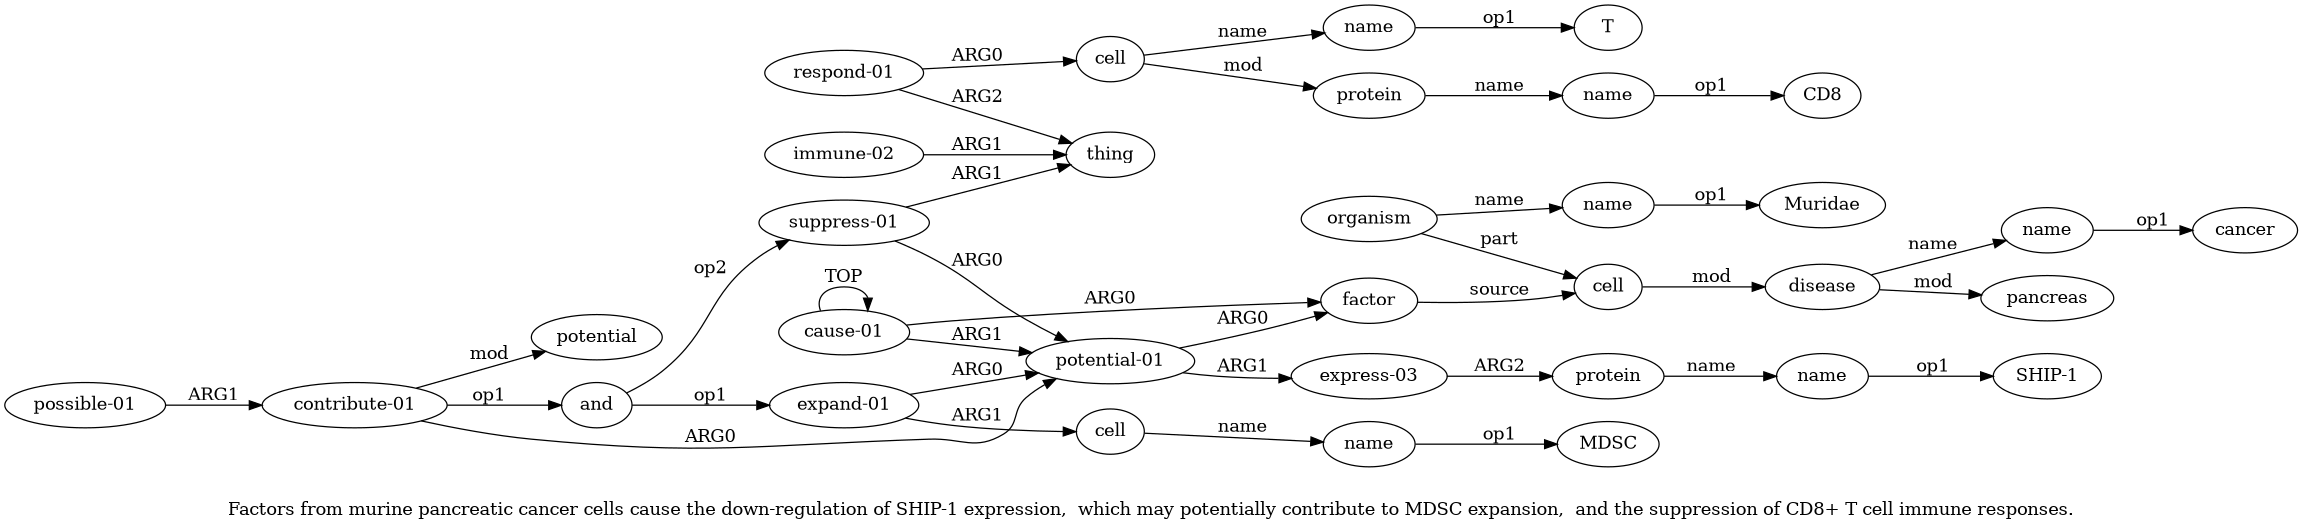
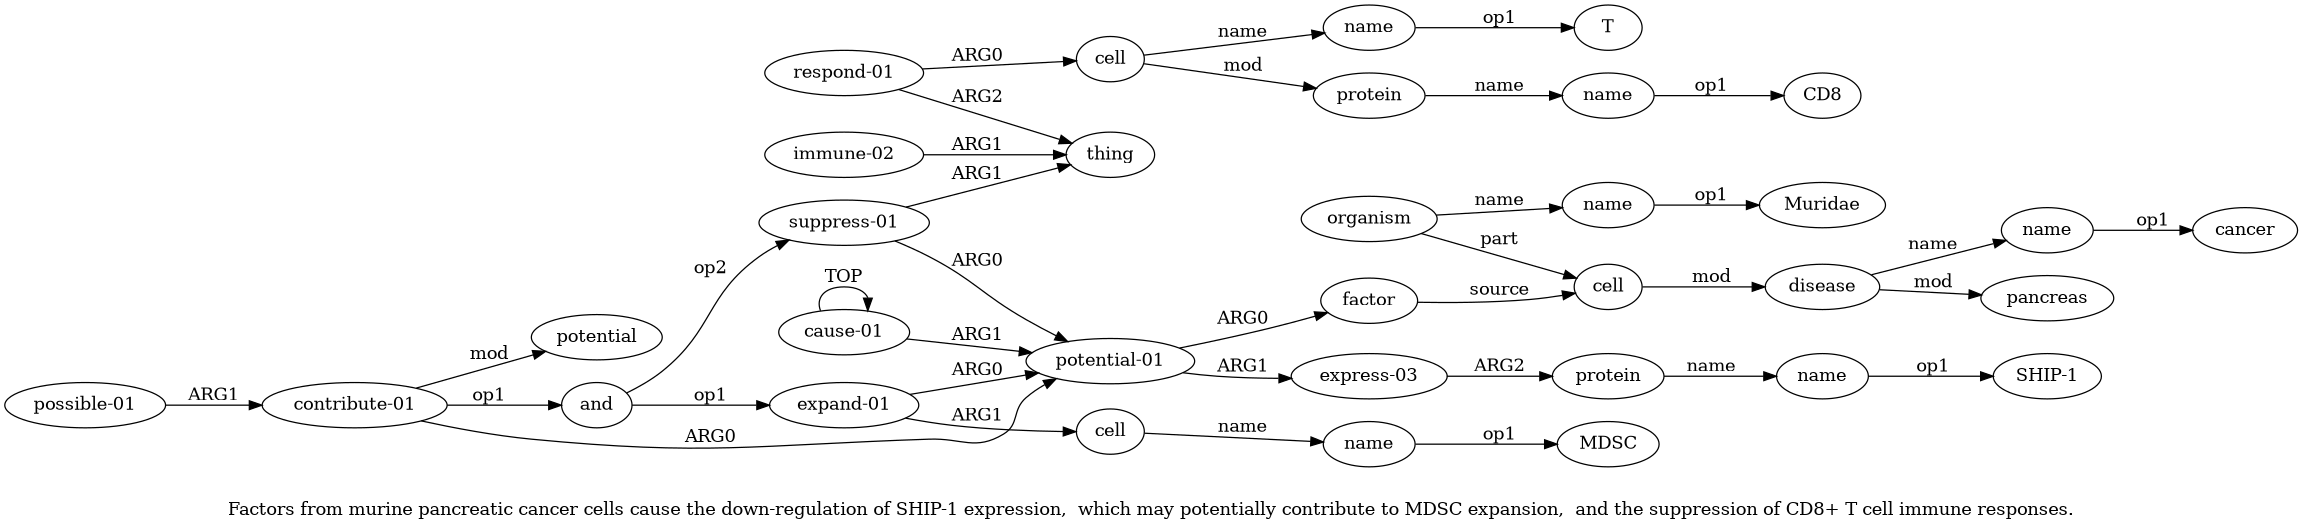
(1107, 311) -> none
